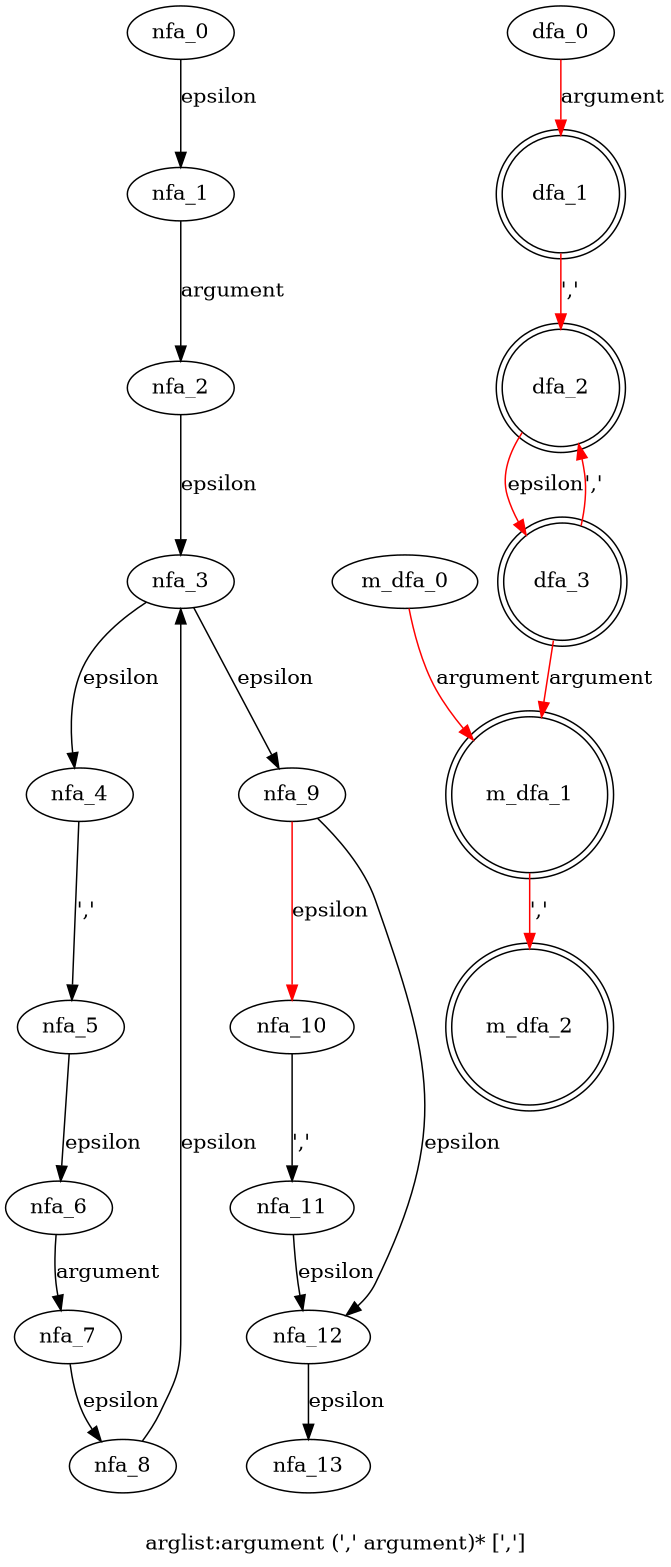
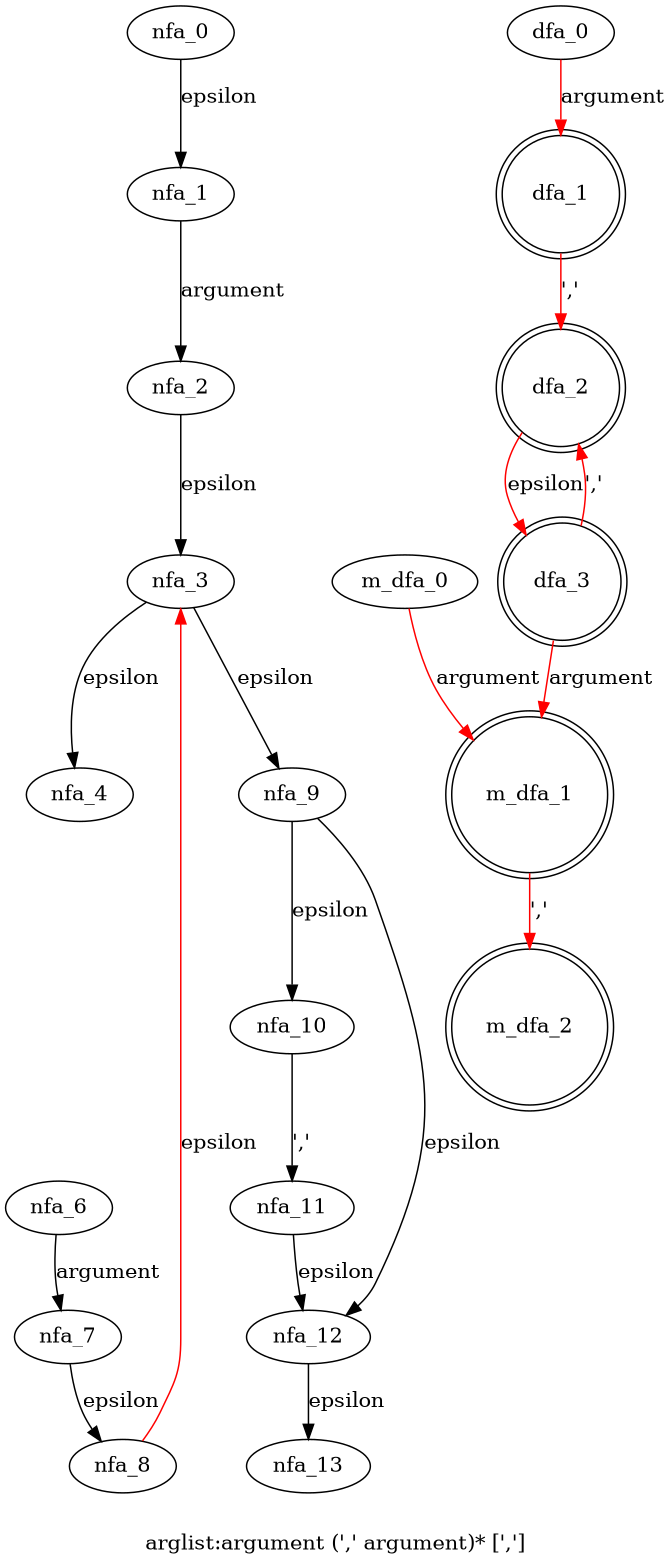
(292, 903) -> (292, 903)
(71, 1027) -> none
(181, 1037) -> (181, 1037)
